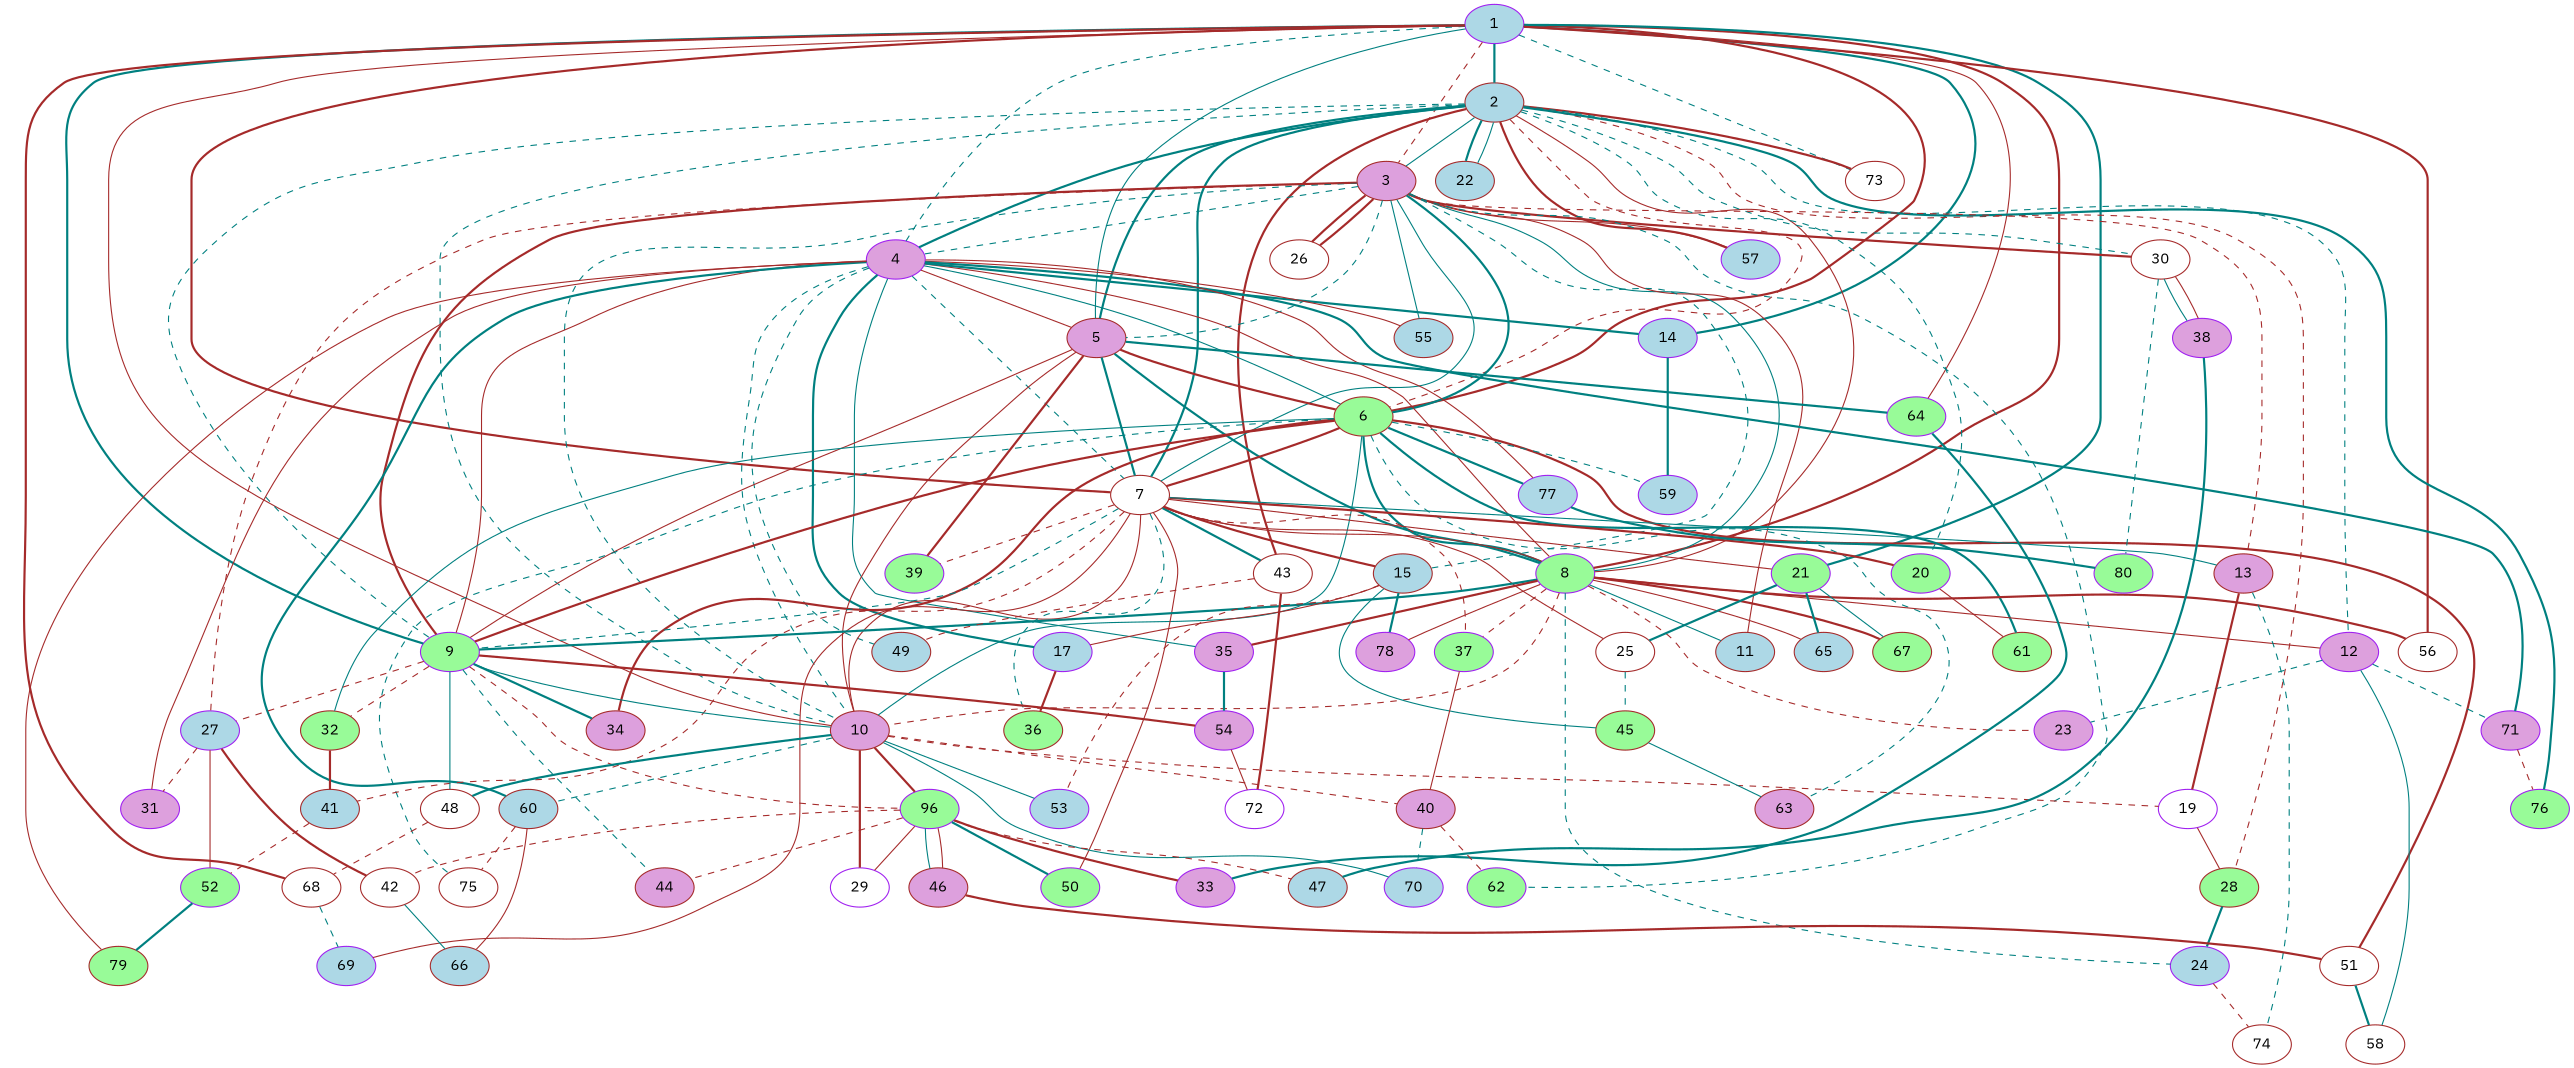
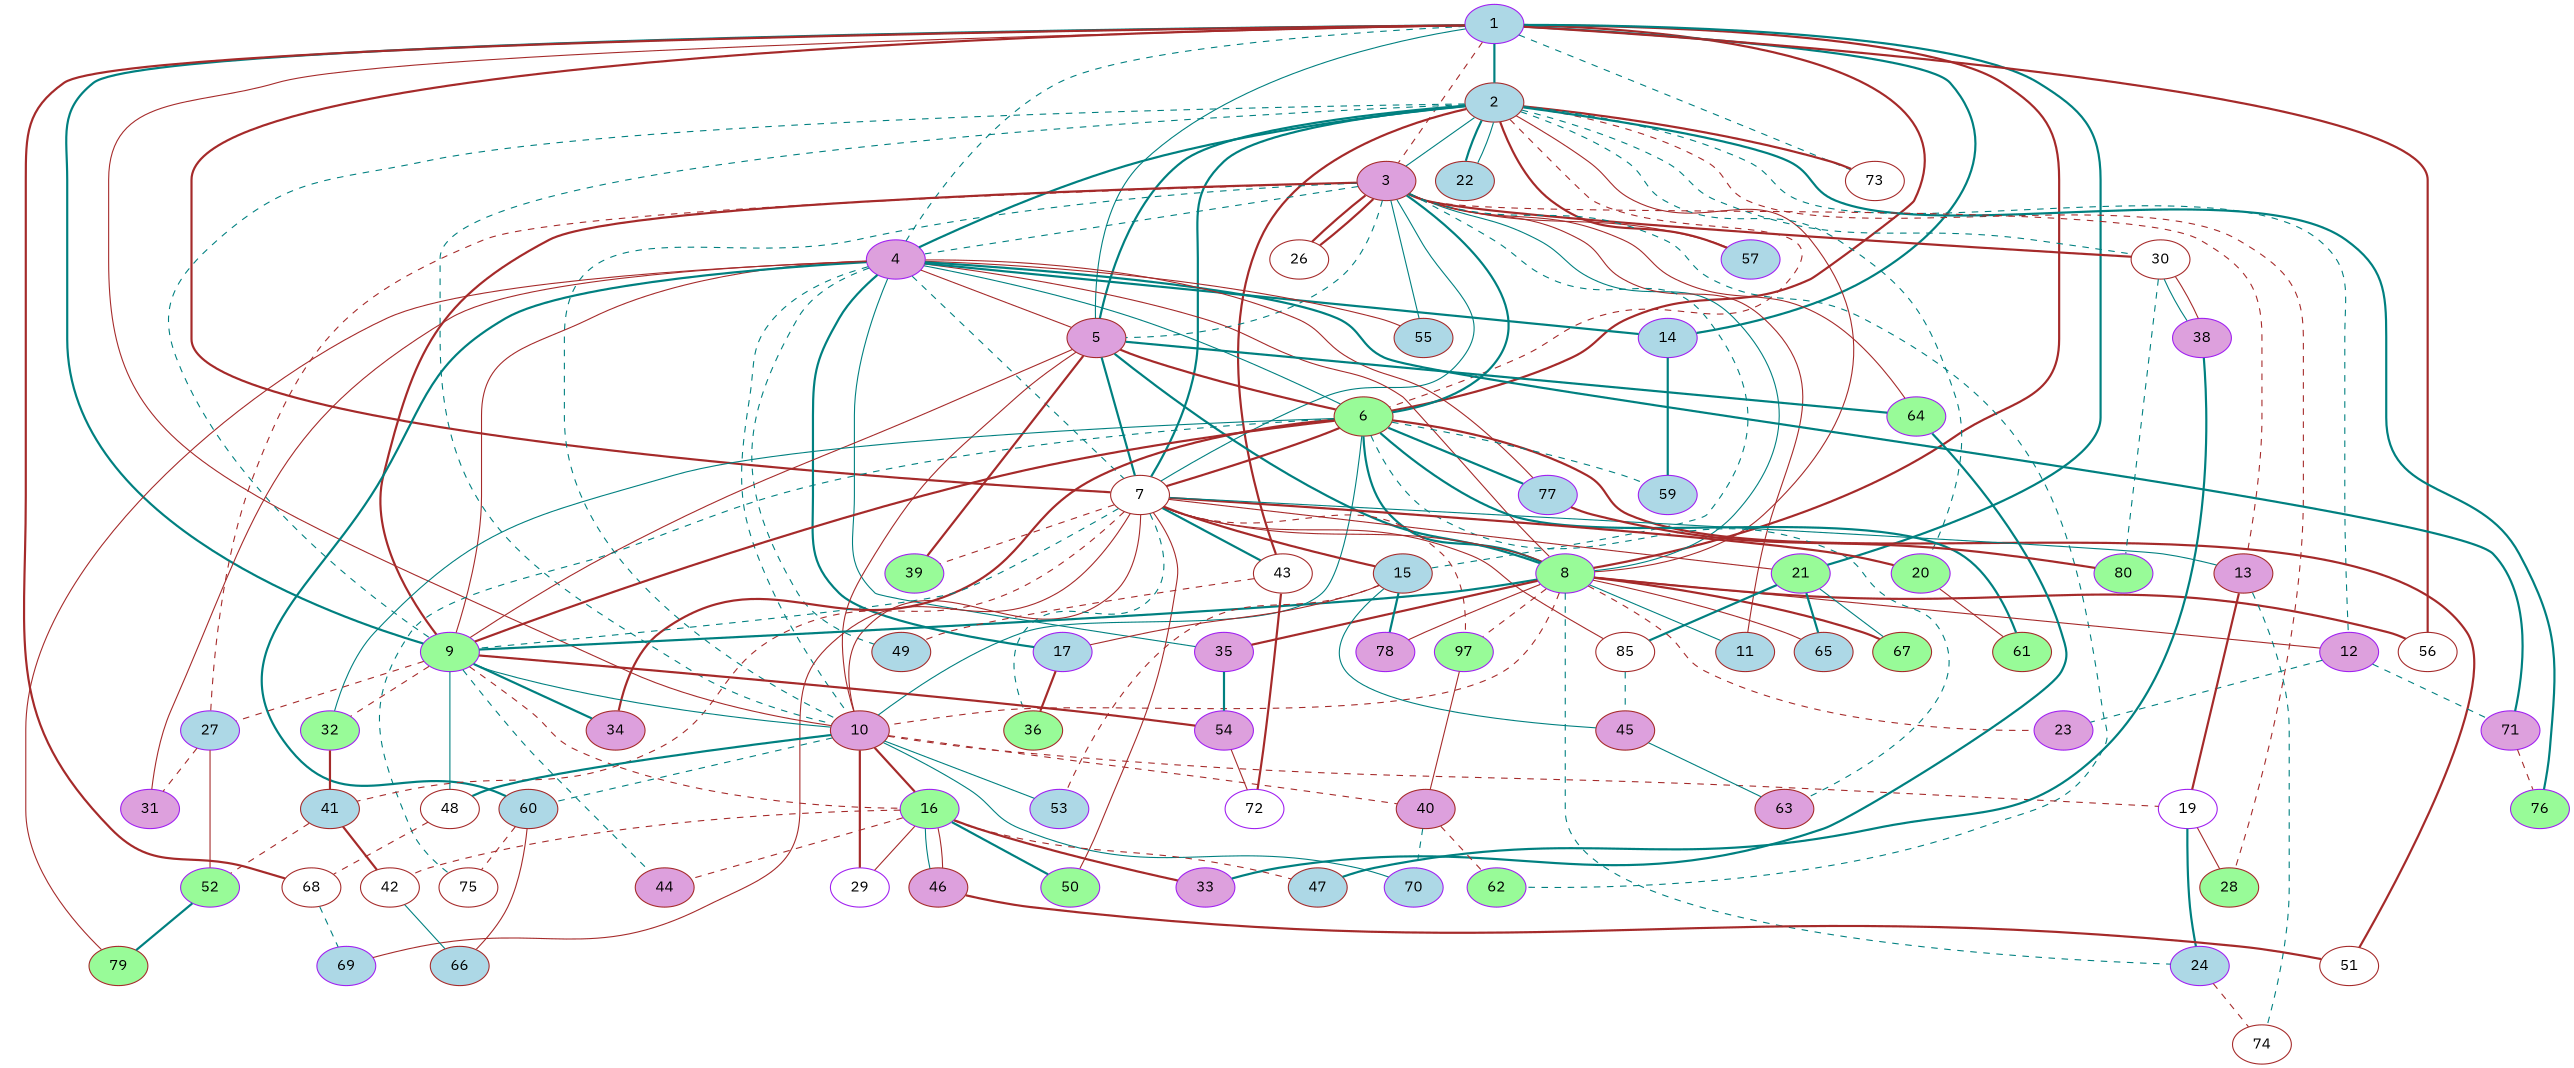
(1941, 69) -> (1668, 275)
(1832, 543) -> (1832, 543)
(1464, 652) -> (1464, 652)
(1625, 652) -> (1625, 652)
(330, 730) -> (330, 730)
(1625, 730) -> (1625, 730)
(930, 809) -> (930, 809)
(285, 823) -> (360, 848)
(2215, 927) -> (2189, 888)
(2375, 1044) -> none
